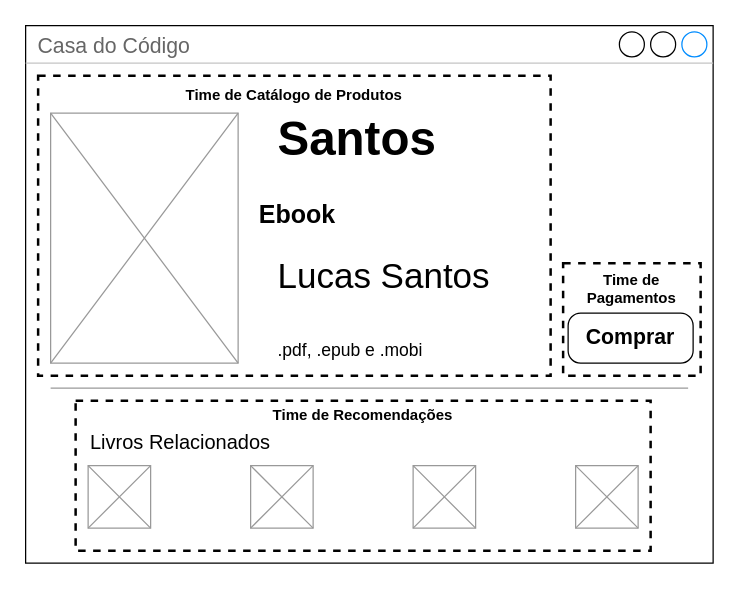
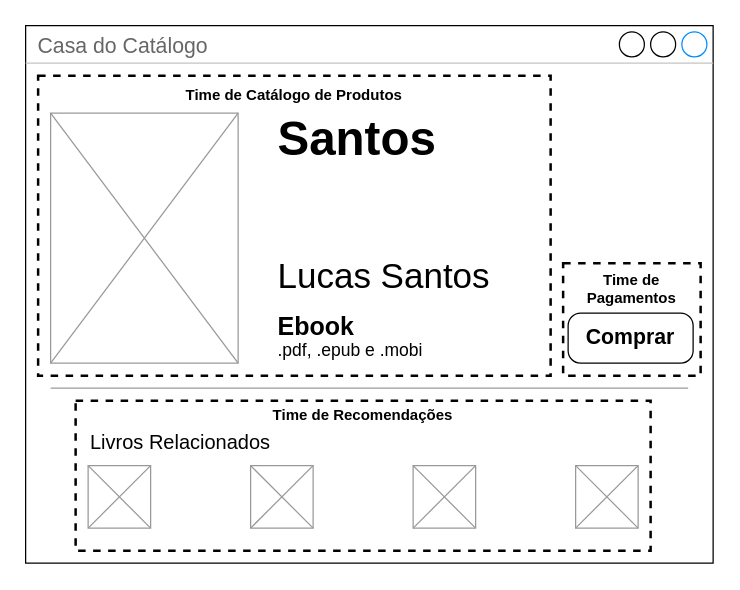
(113, 47) -> (125, 47)
(282, 213) -> (301, 326)
